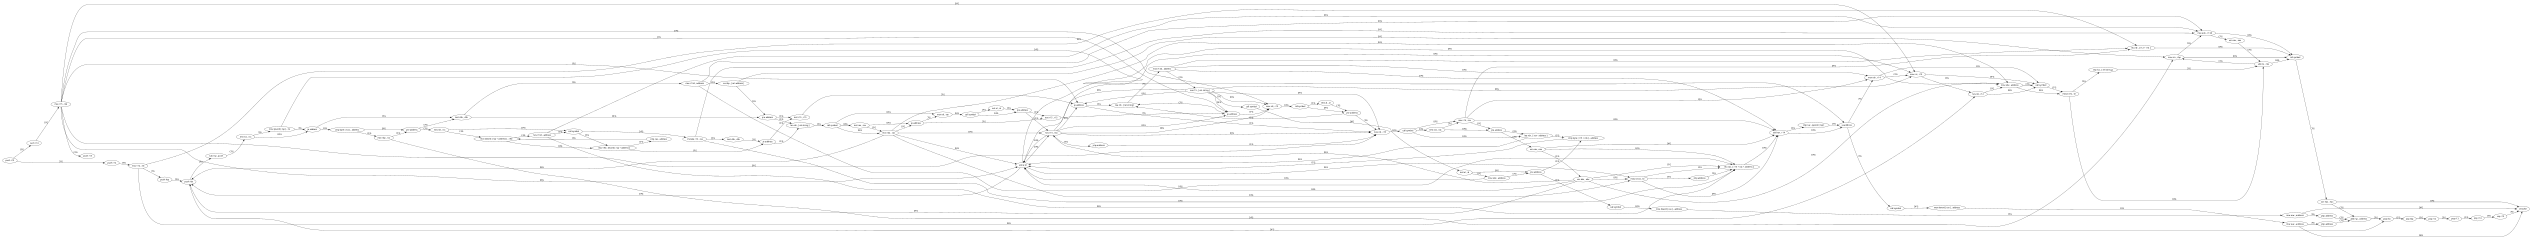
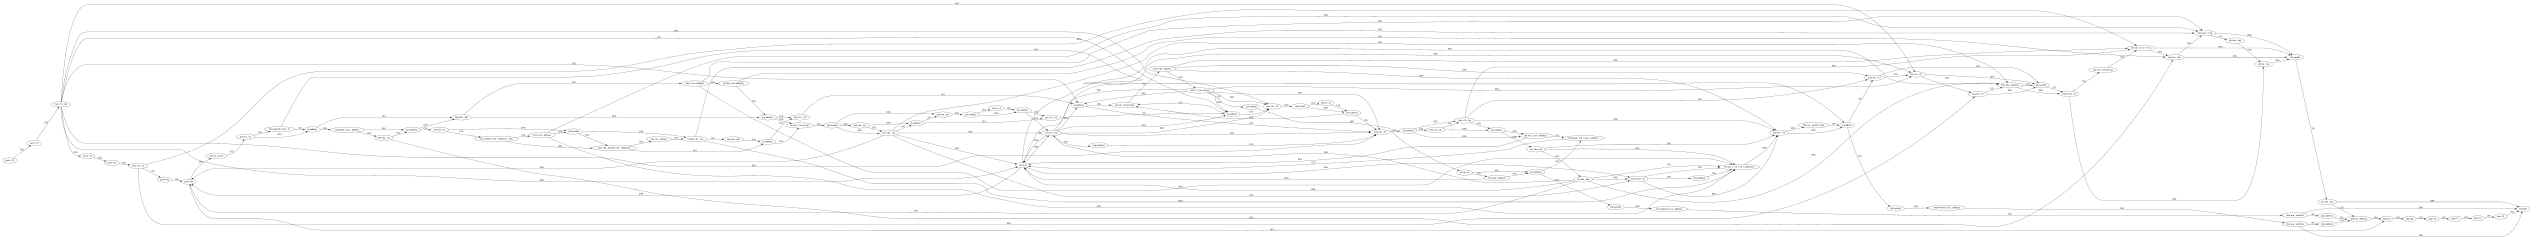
(2219, 62) -> (2157, 53)
(2187, 70) -> (2121, 59)
(583, 139) -> (676, 139)
(60, 163) -> (99, 159)
